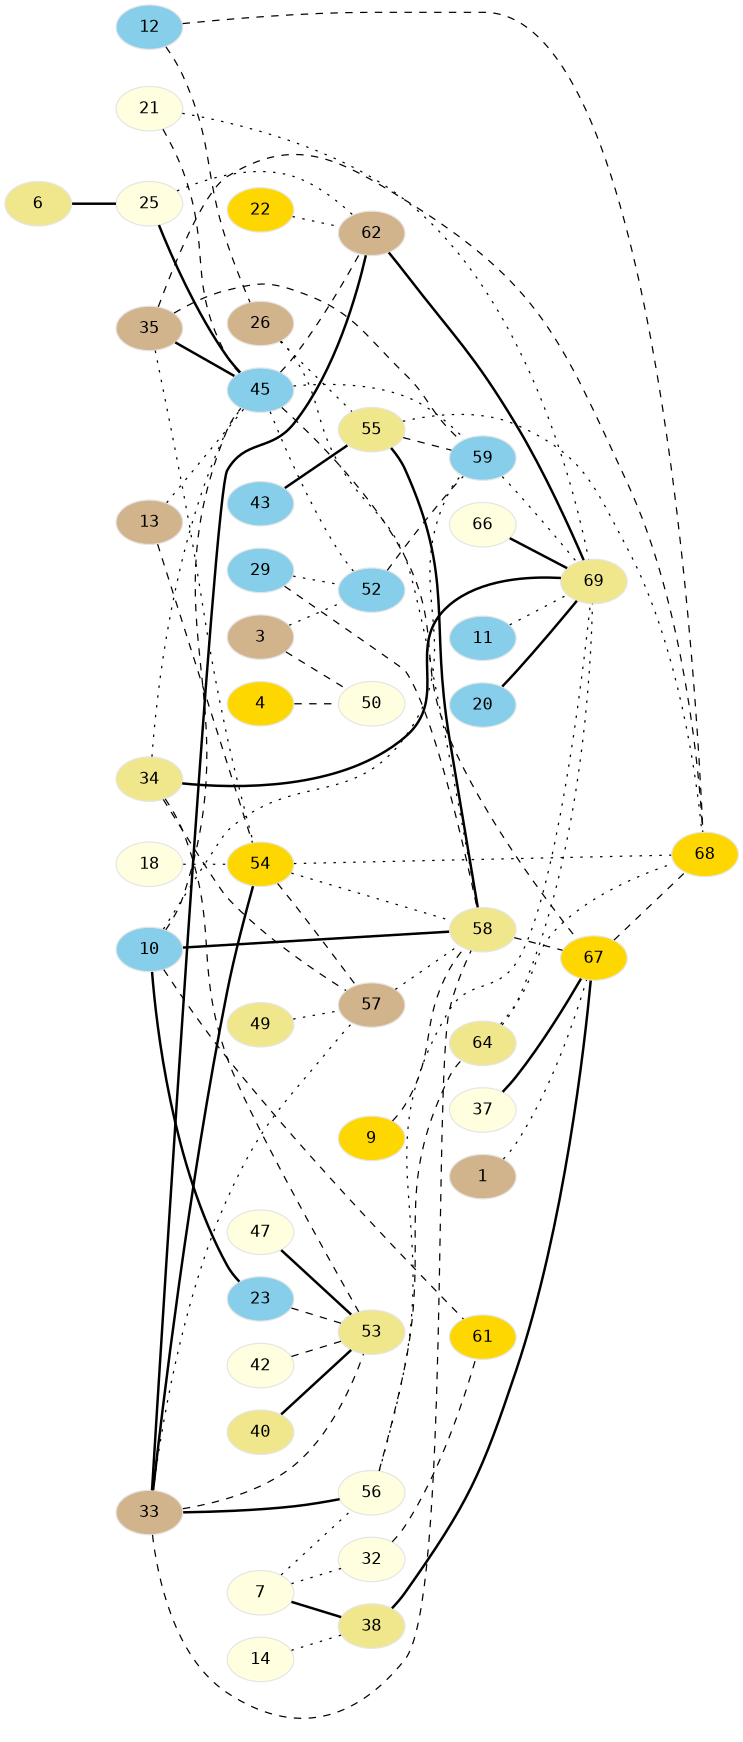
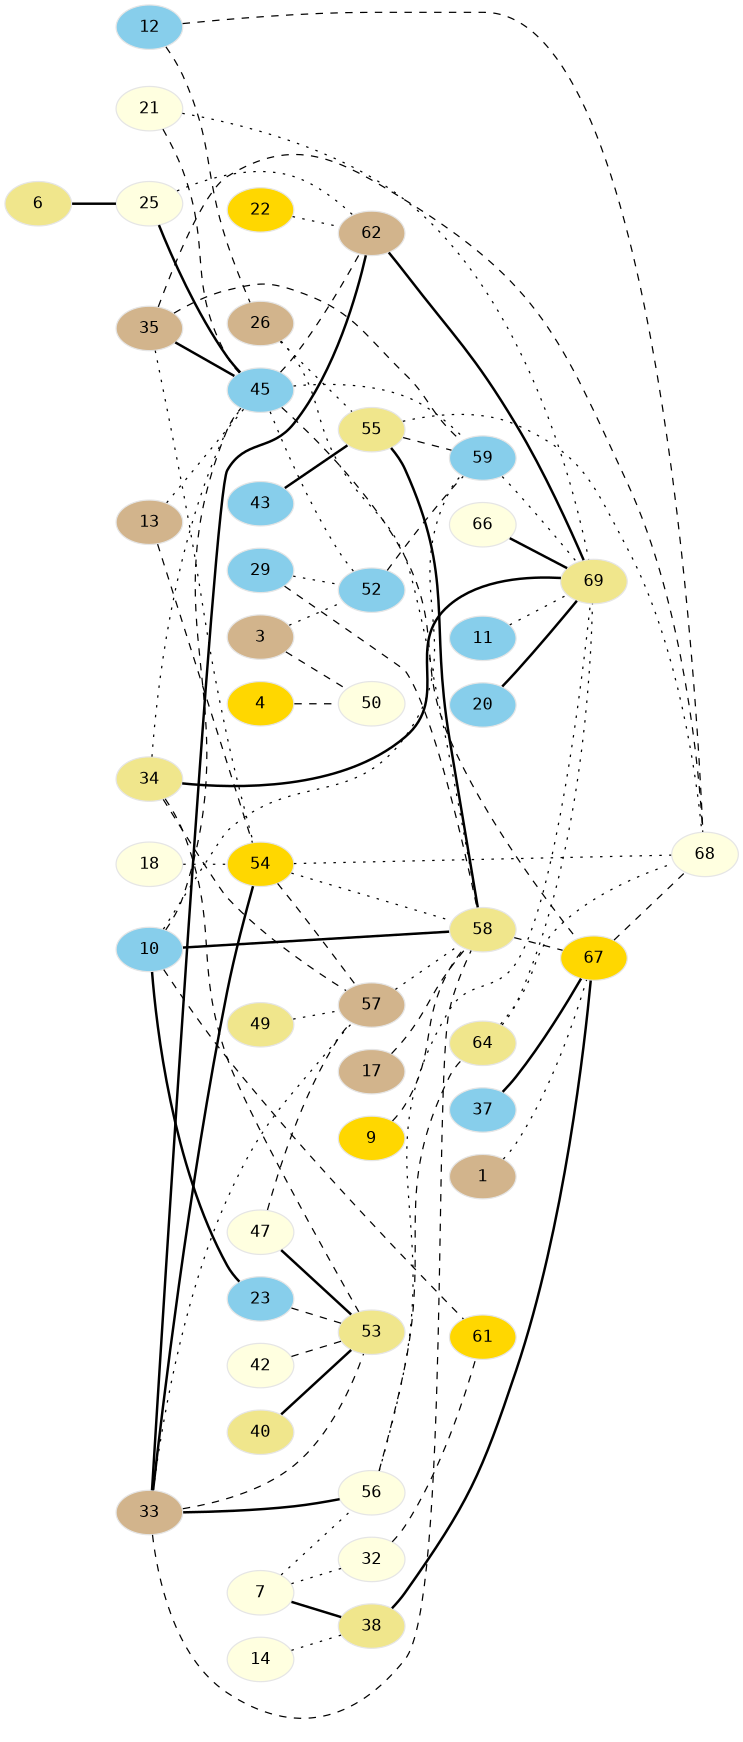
(705, 854) -> (705, 854)
none -> (372, 1072)
(483, 1110) -> (483, 1110)
none -> (301, 1112)
